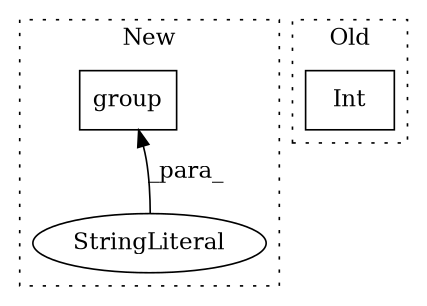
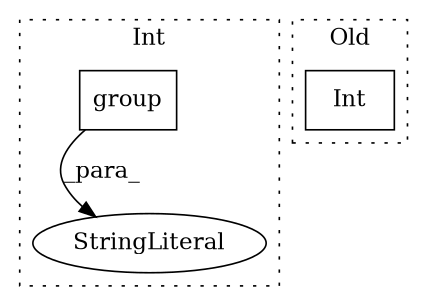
(150, 39) -> (150, 39)
(149, 179) -> (61, 168)
